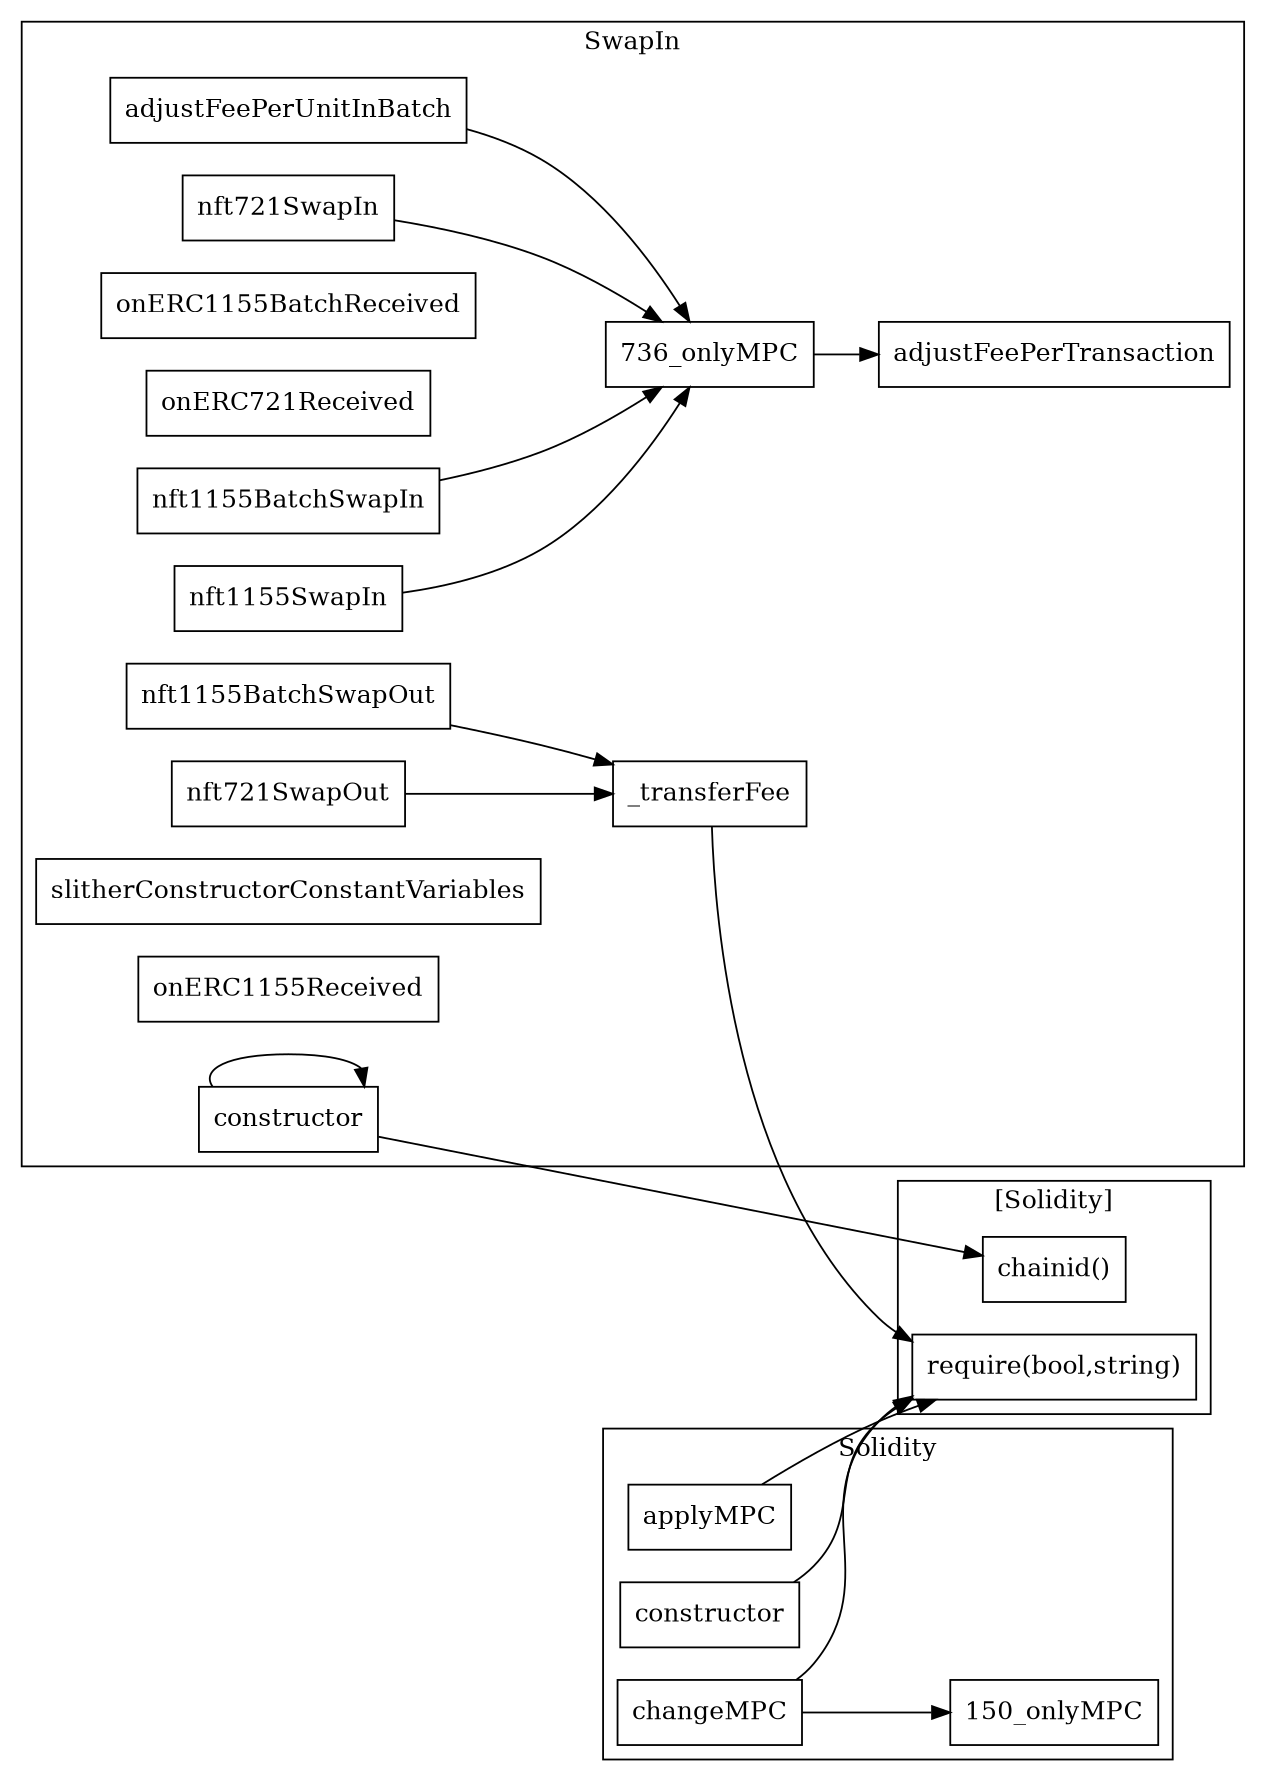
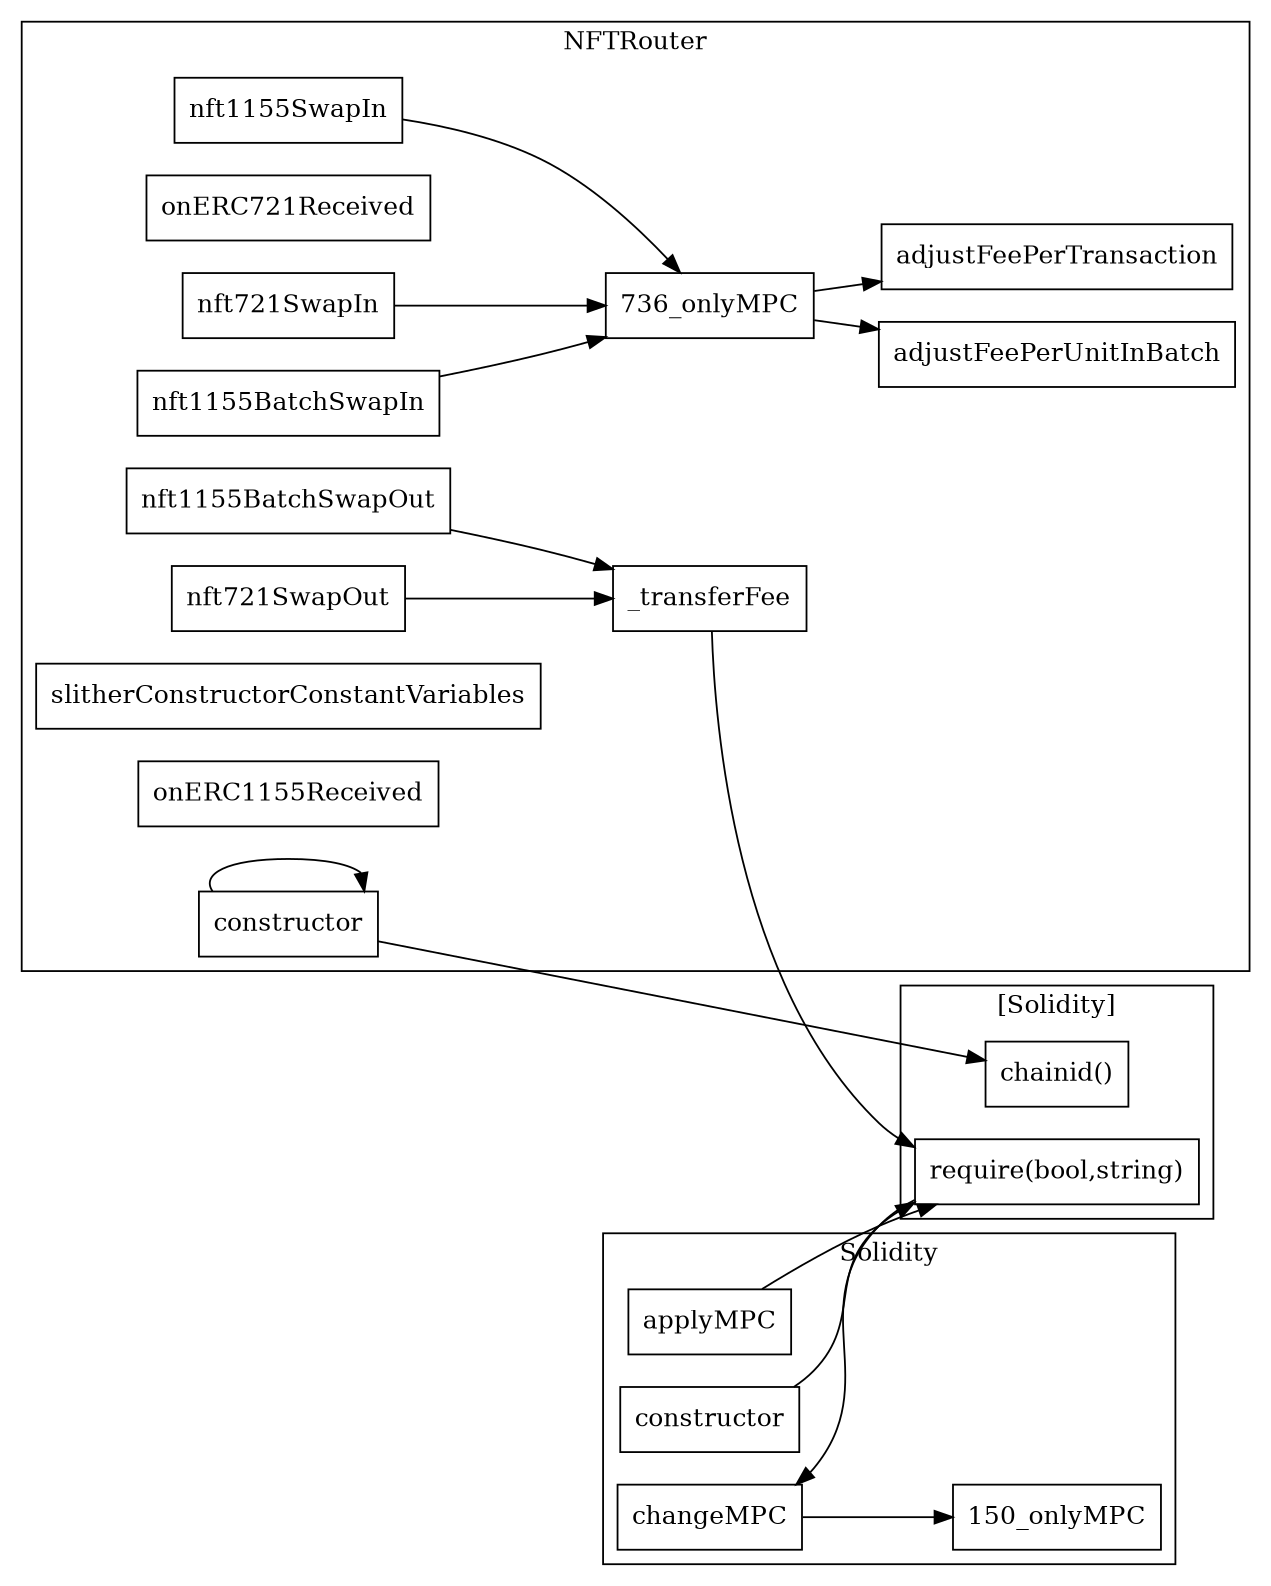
(633, 42) -> (636, 42)
(590, 196) -> (837, 323)
(288, 306) -> none
(844, 1542) -> (844, 1350)
